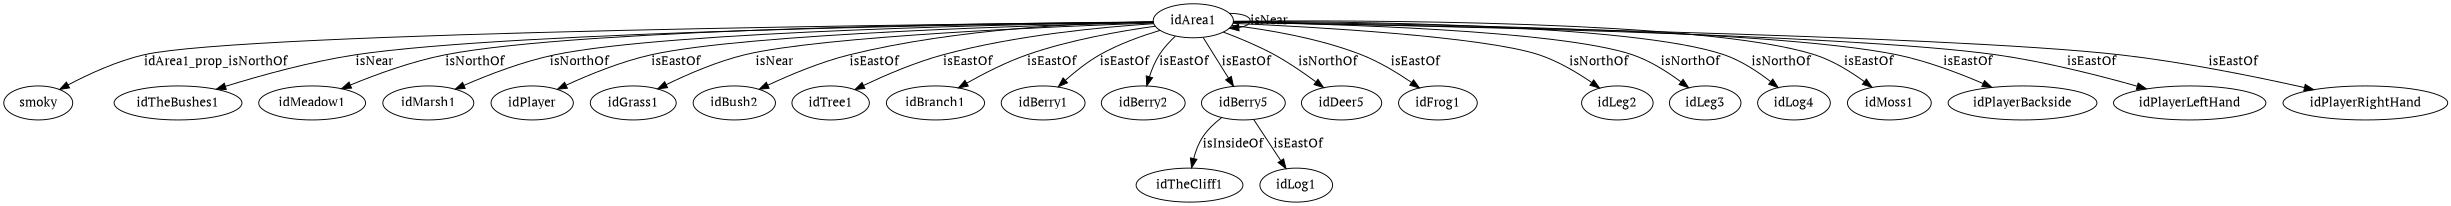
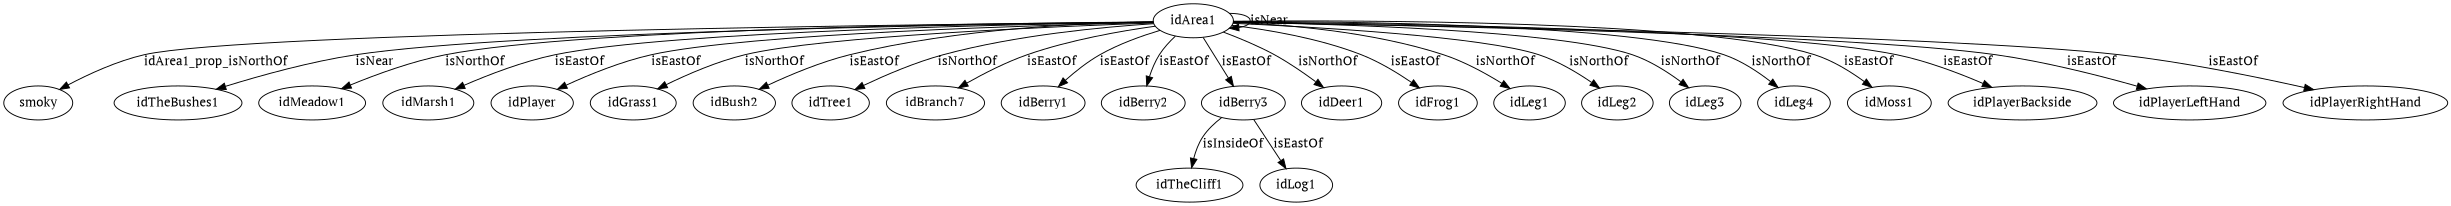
(579, 62) -> (579, 62)
(774, 62) -> (774, 62)
(968, 62) -> (968, 62)
(935, 103) -> (935, 103)
(1243, 103) -> (1243, 103)
(1342, 103) -> (1342, 103)
none -> (1530, 103)
(1794, 103) -> (1794, 103)
